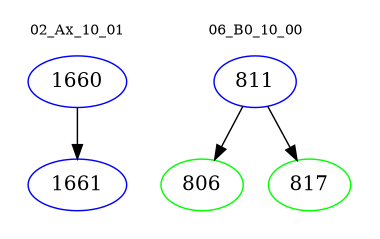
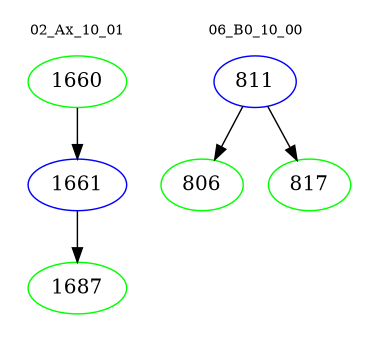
(77, 82) -> (77, 82)
none -> (77, 288)
